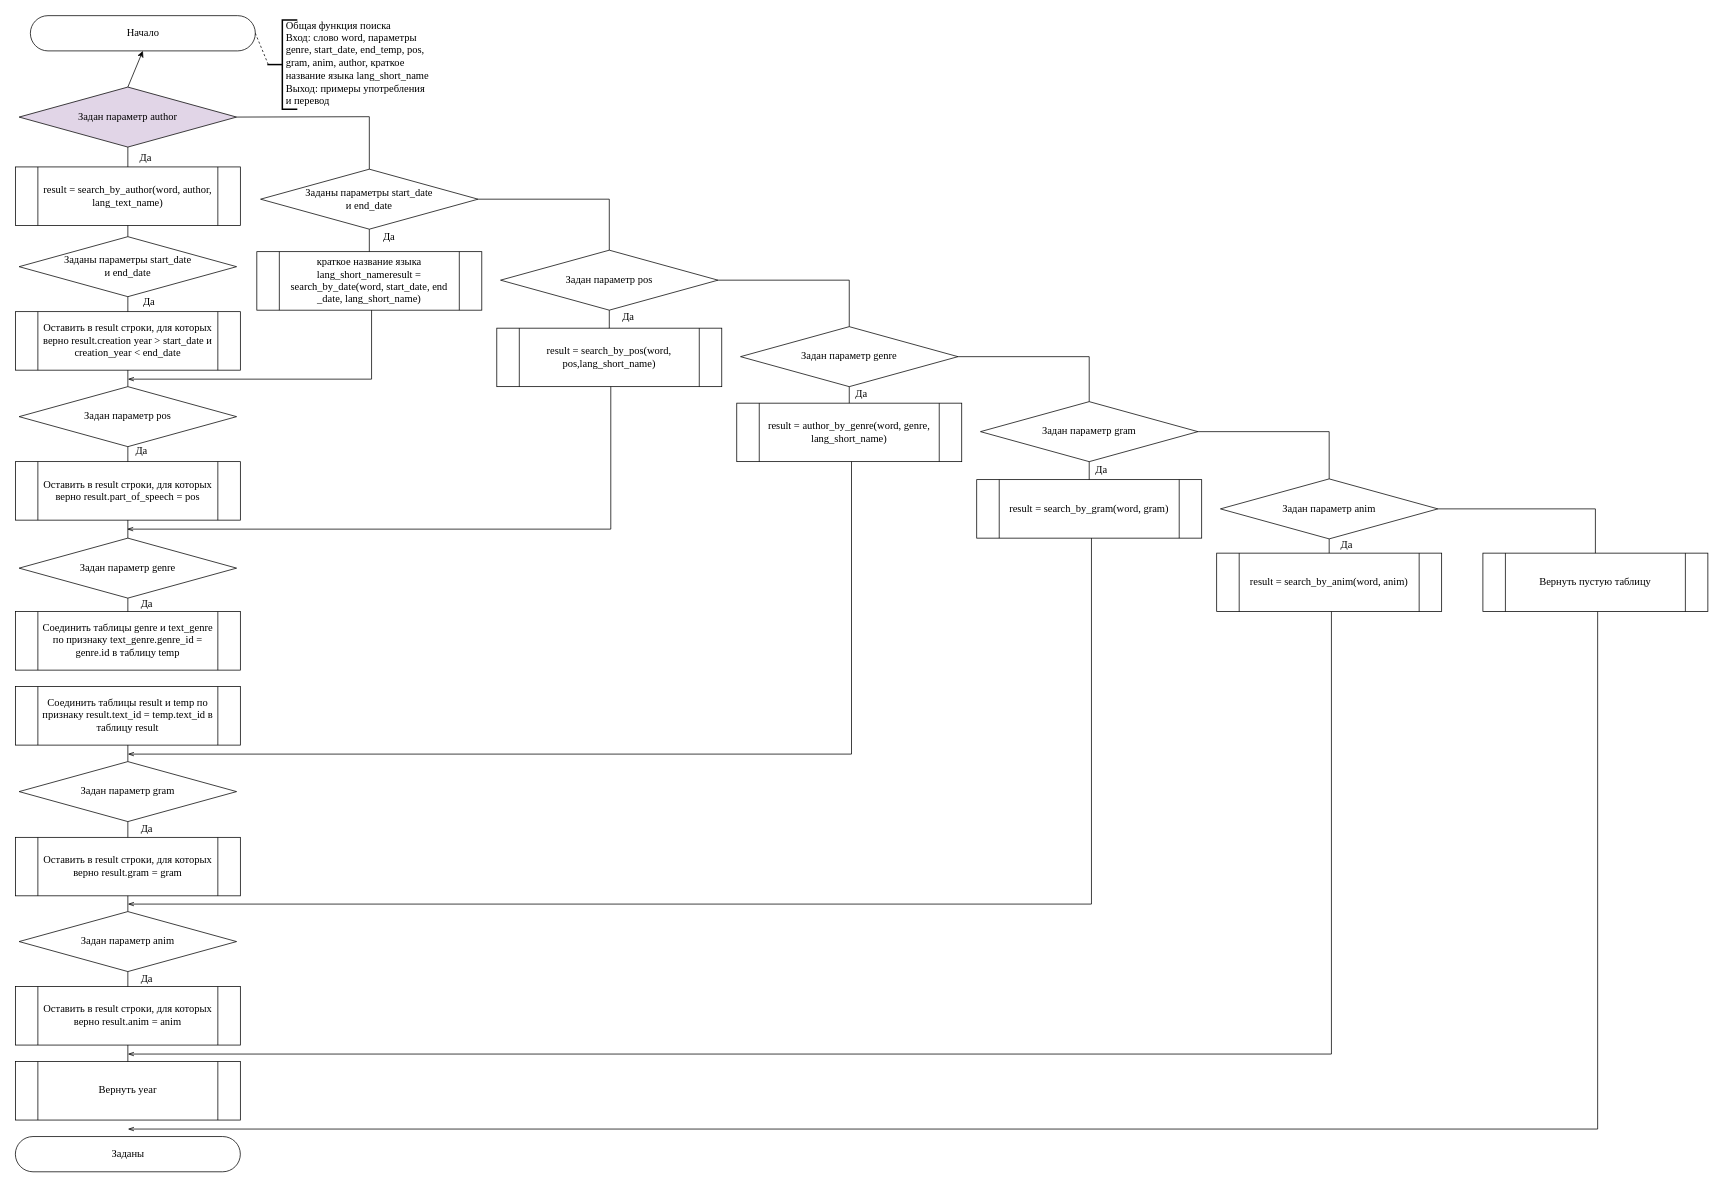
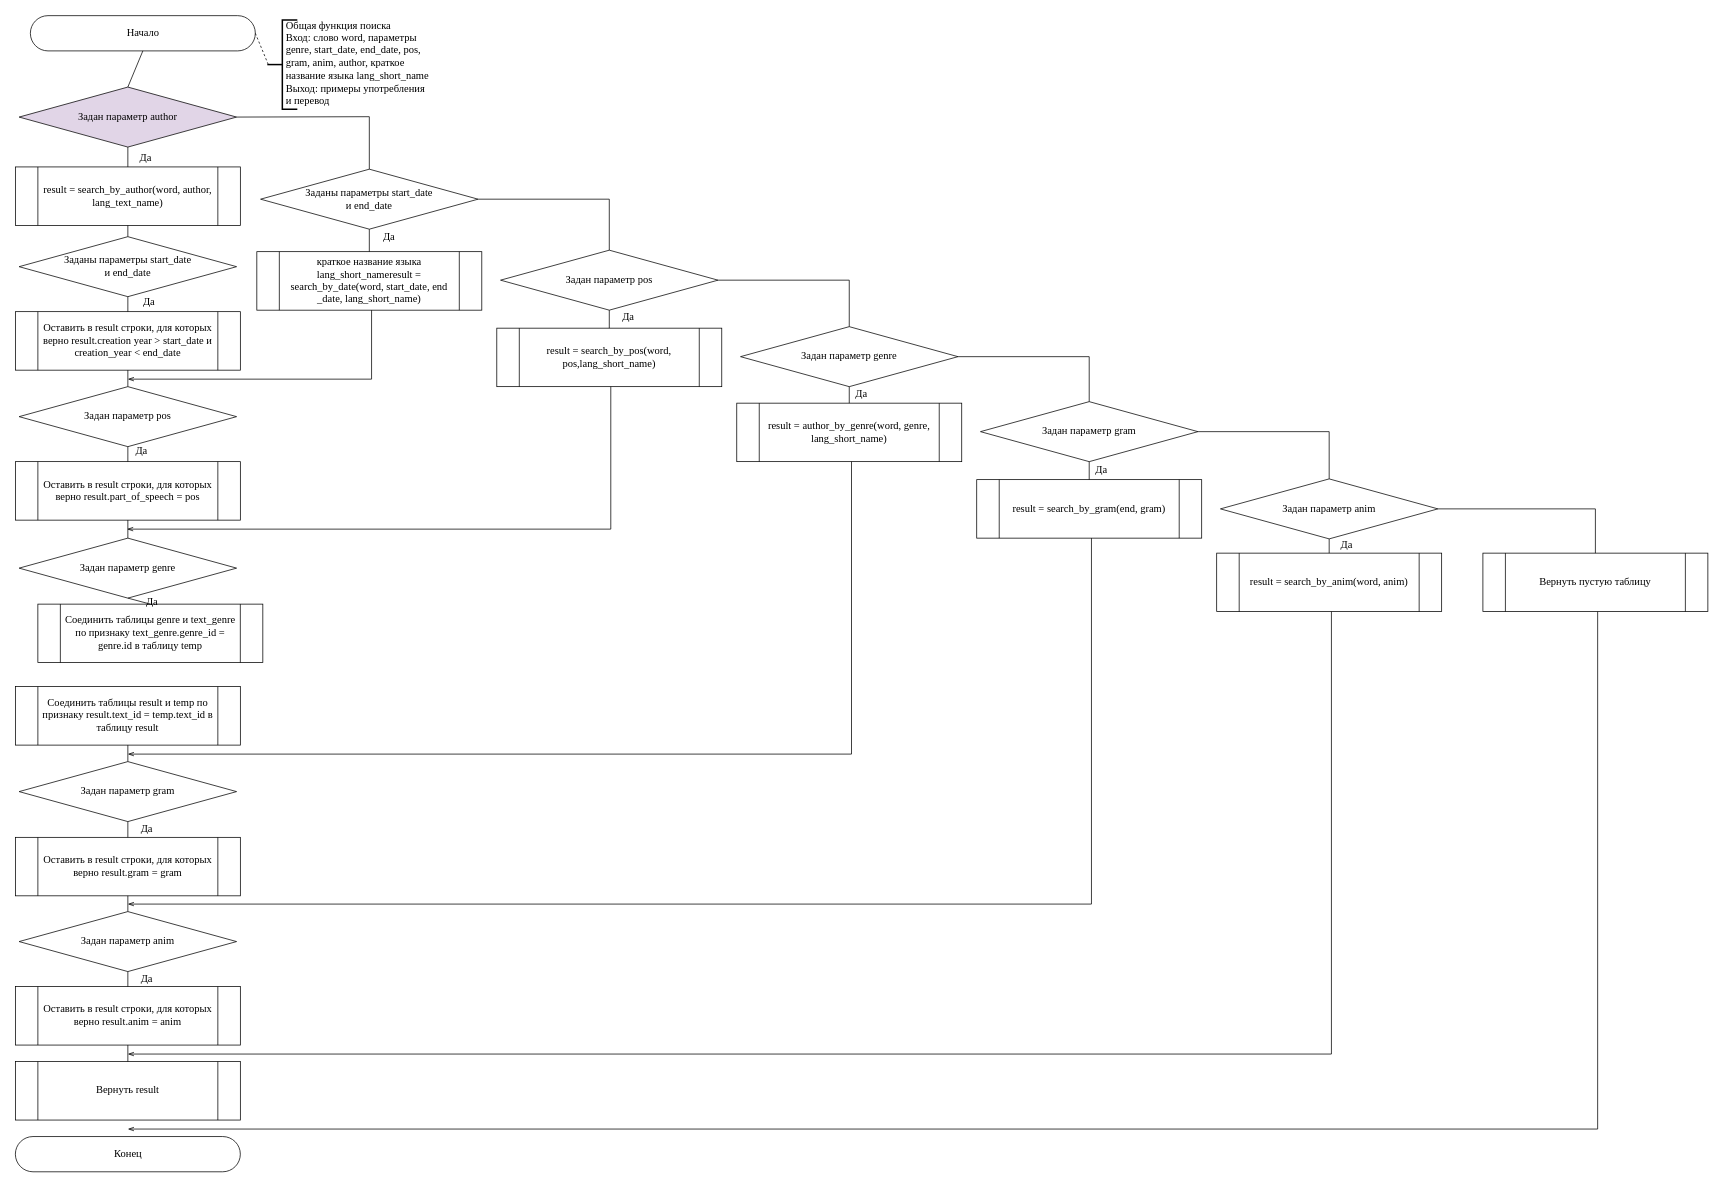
(140, 57) -> (141, 55)
(360, 63) -> (360, 63)
(1089, 509) -> (1089, 509)
(128, 641) -> (150, 633)
(128, 1091) -> (128, 1091)
(128, 1155) -> (128, 1155)
